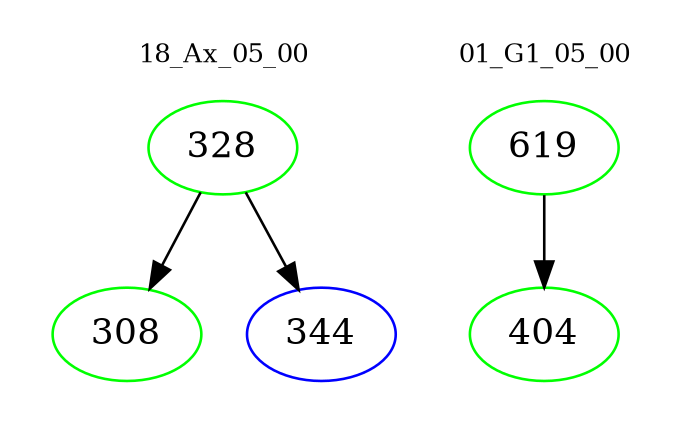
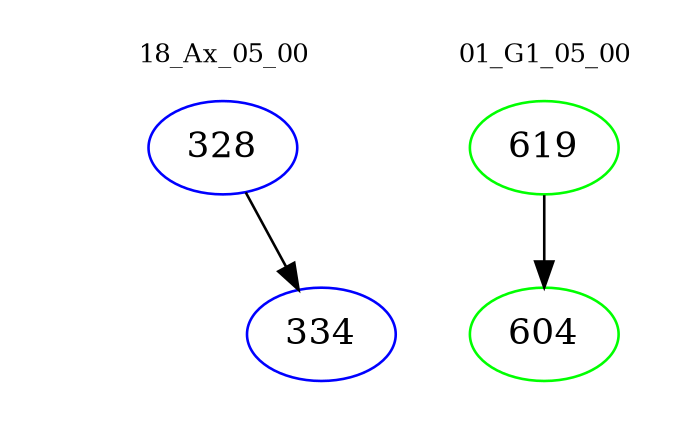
(223, 148) -> (223, 148)
(127, 334) -> none
(321, 334) -> (321, 334)
(544, 334) -> (544, 334)
